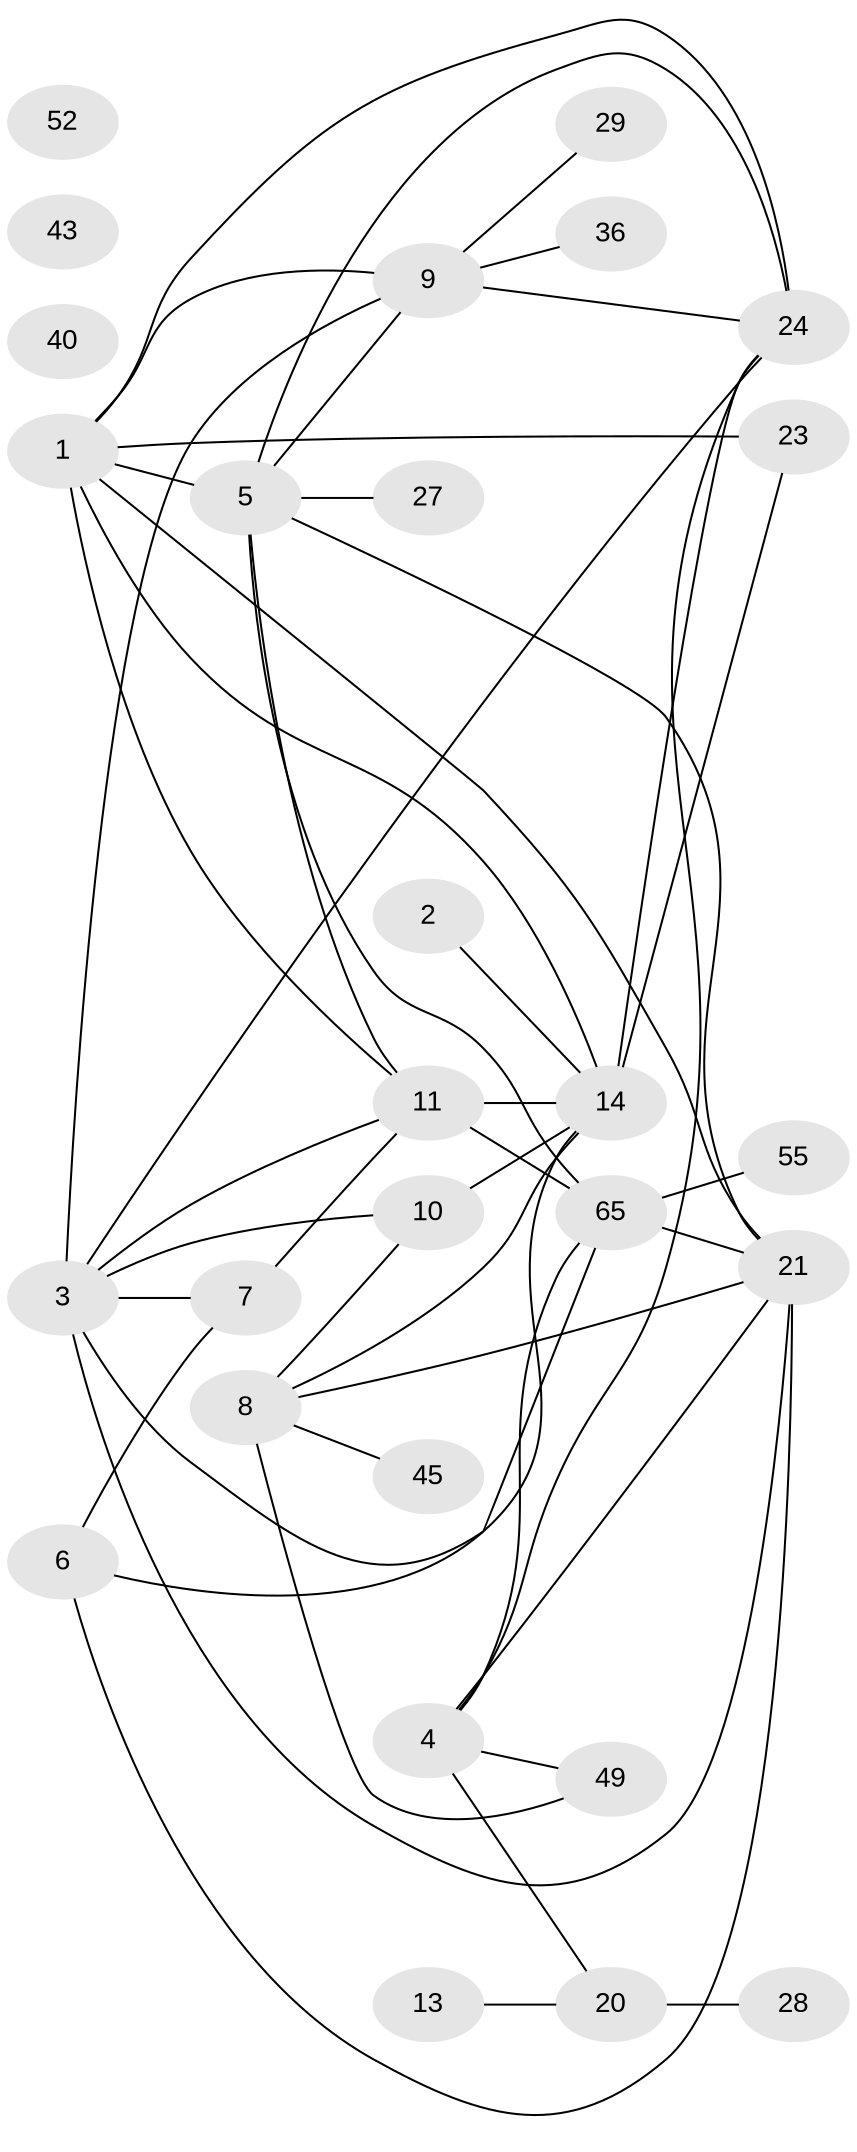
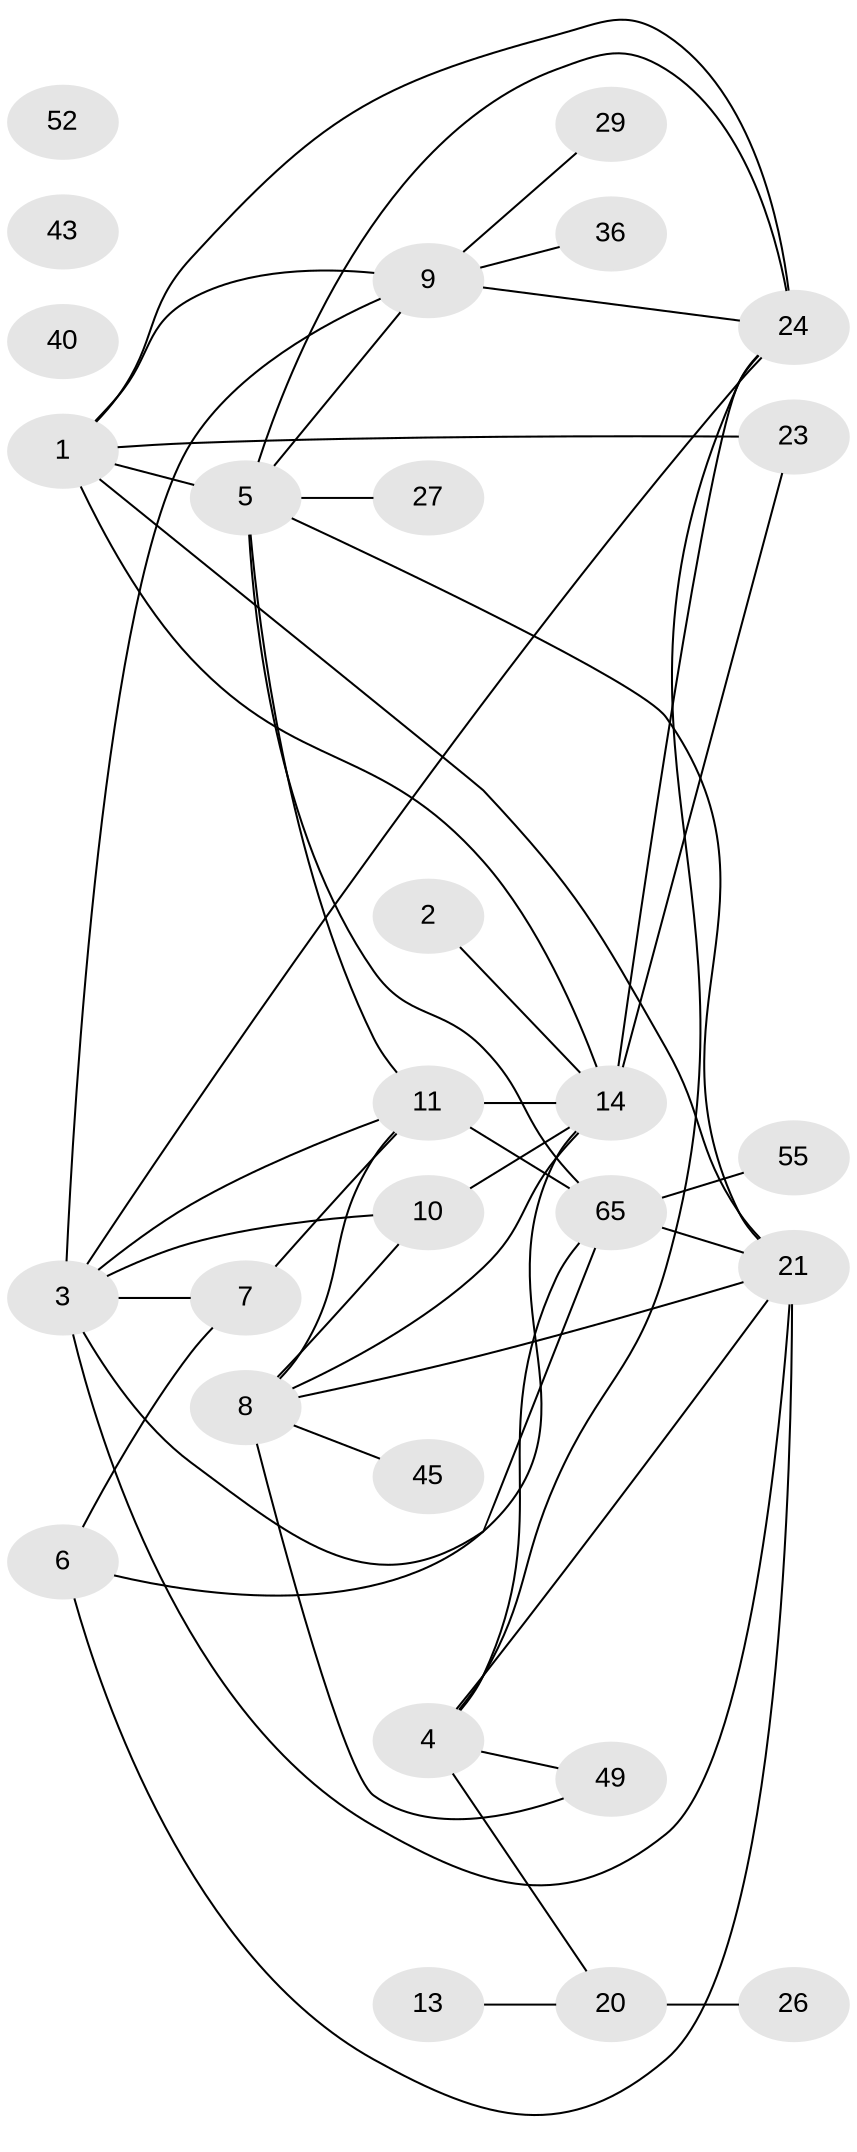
(172, 815) -> (337, 1255)
(794, 2005) -> (794, 2005)
